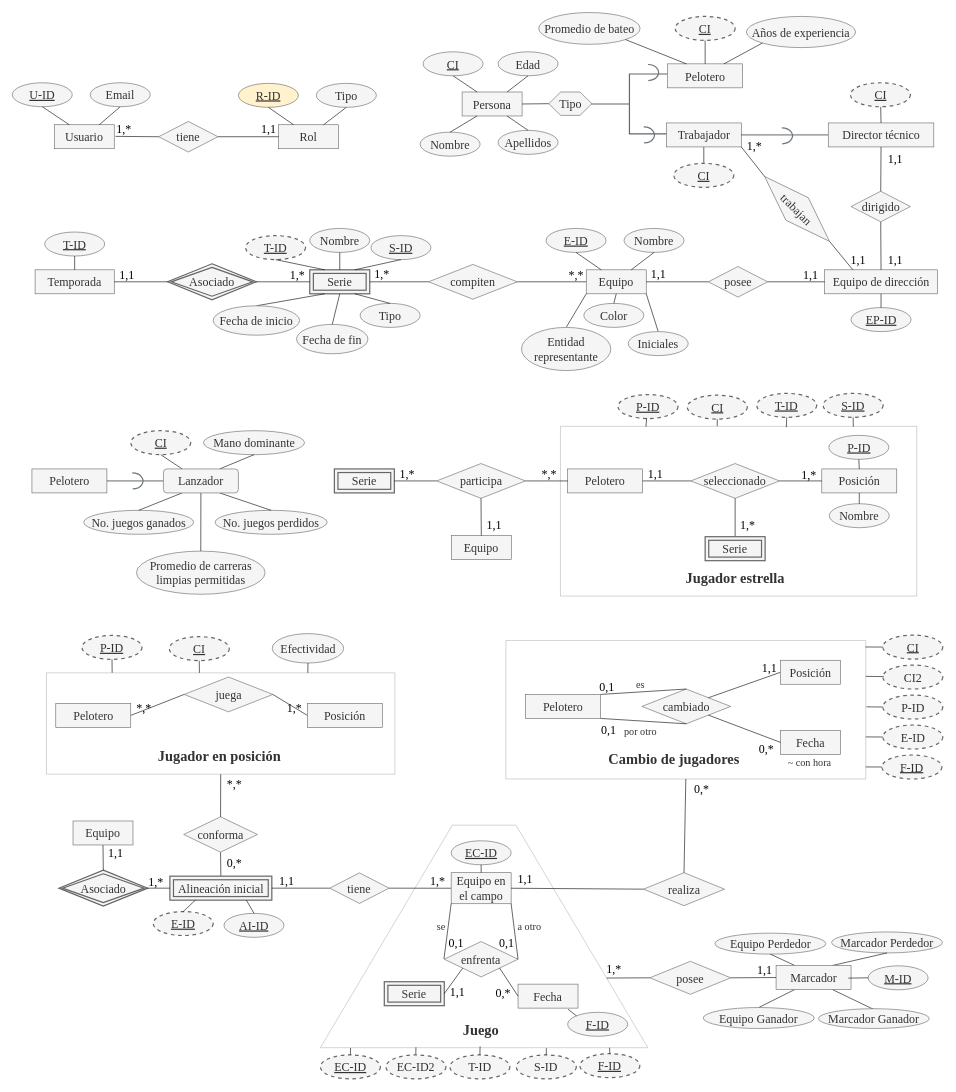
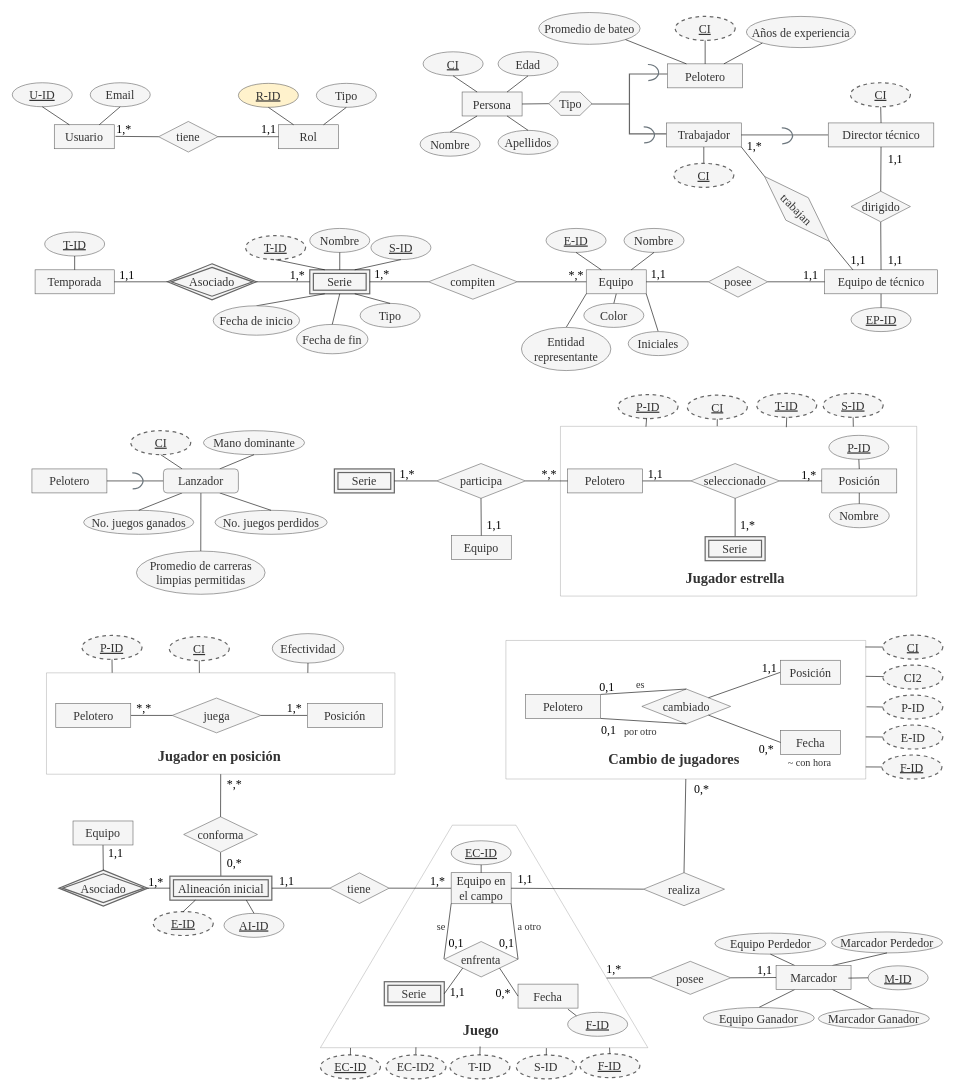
(882, 282) -> (882, 282)
(229, 695) -> (217, 716)
